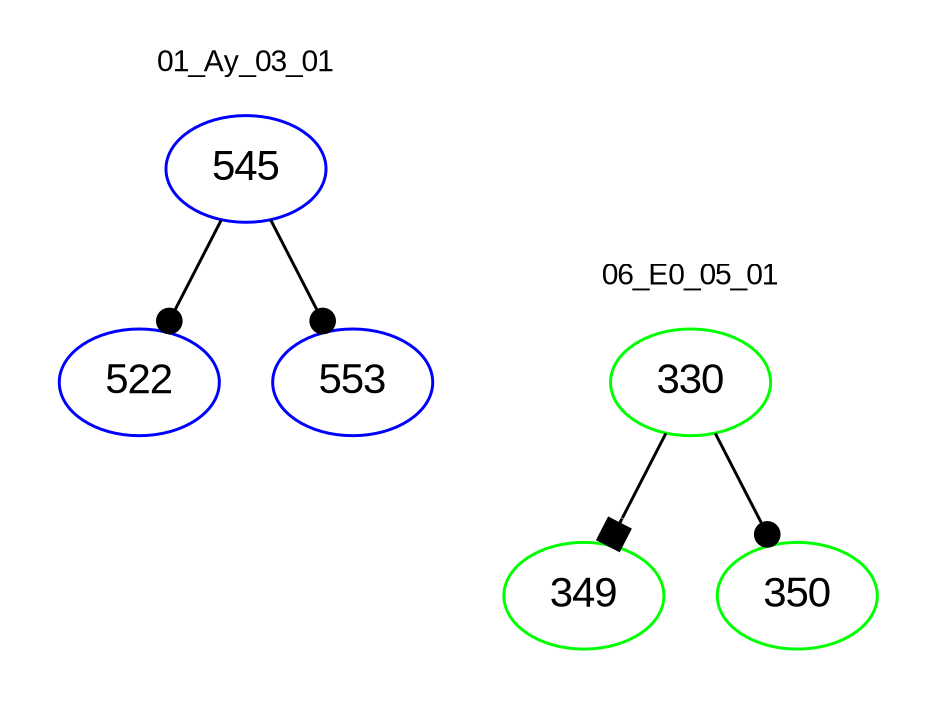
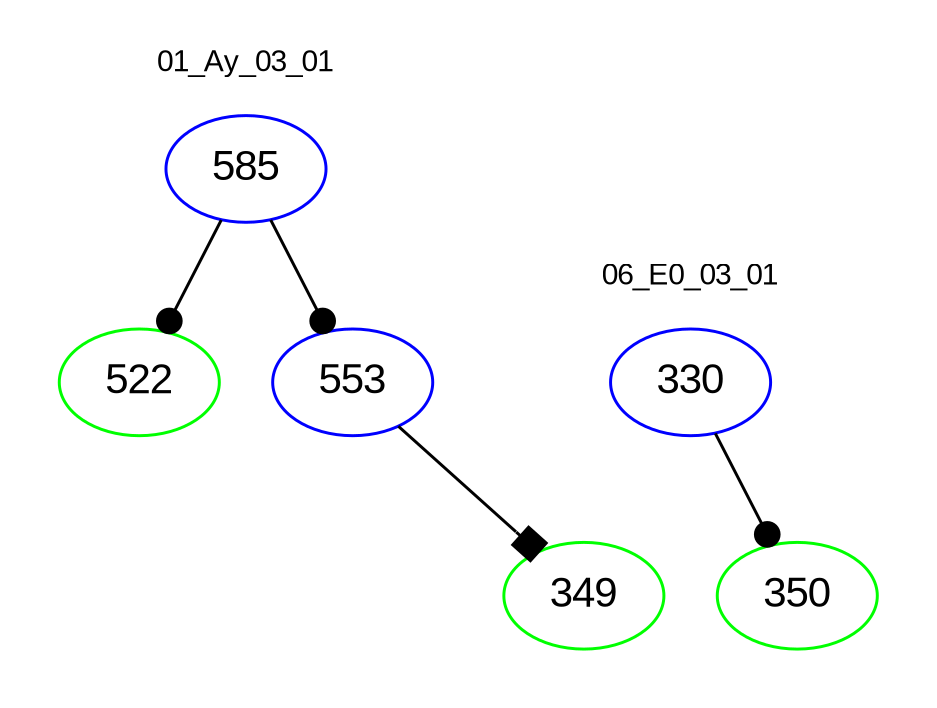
(246, 169) -> (246, 169)
(691, 277) -> (691, 277)
(139, 382) -> (139, 382)
(691, 382) -> (691, 382)
(644, 476) -> (457, 479)
